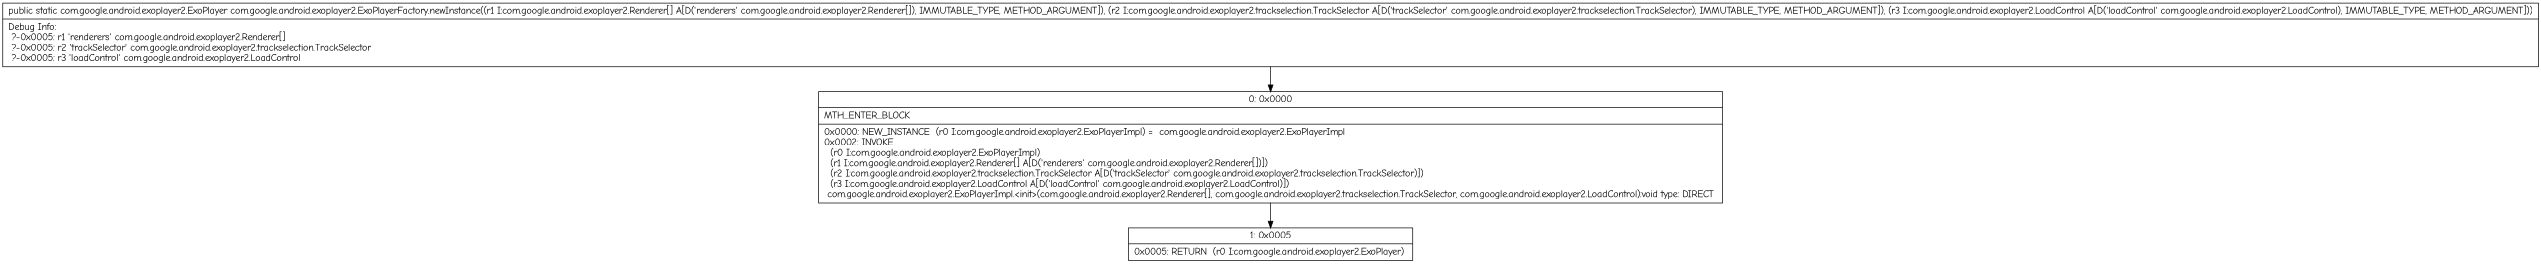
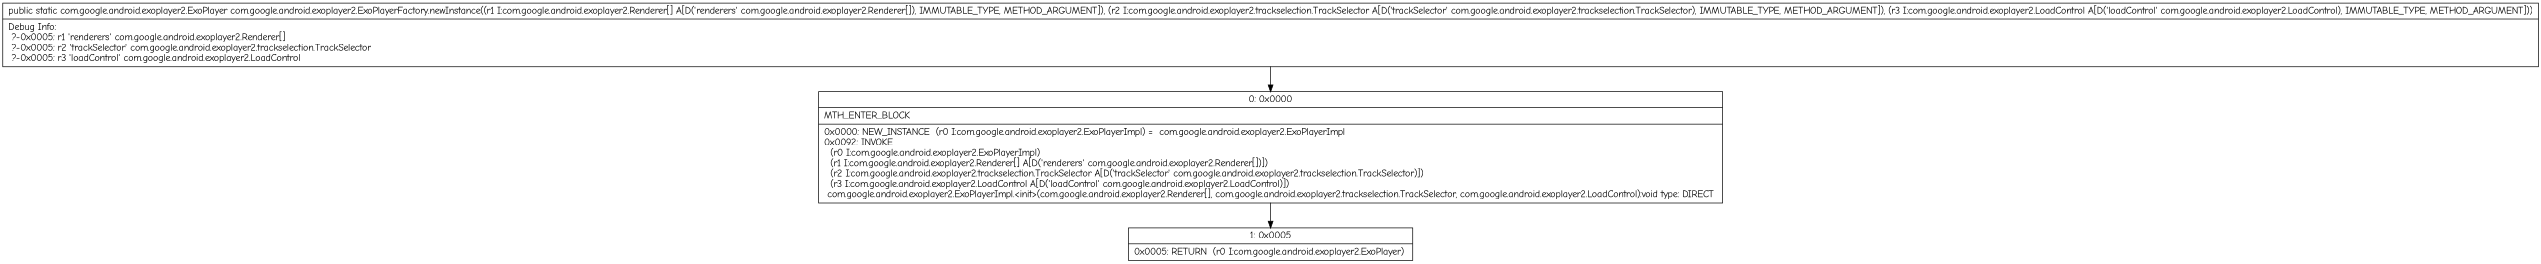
(862, 142) -> (862, 142)
